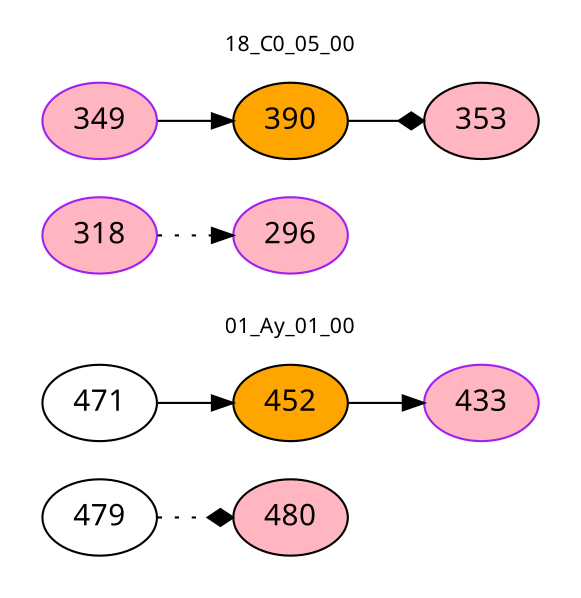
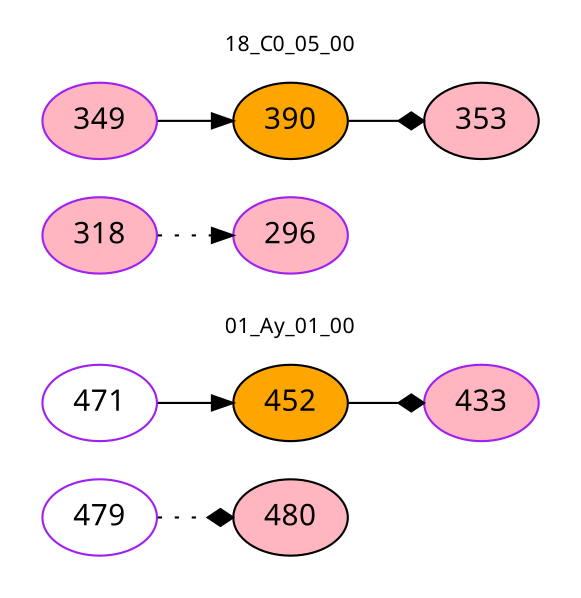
(100, 403) -> (100, 403)
(376, 403) -> (374, 403)
(100, 517) -> (100, 517)
